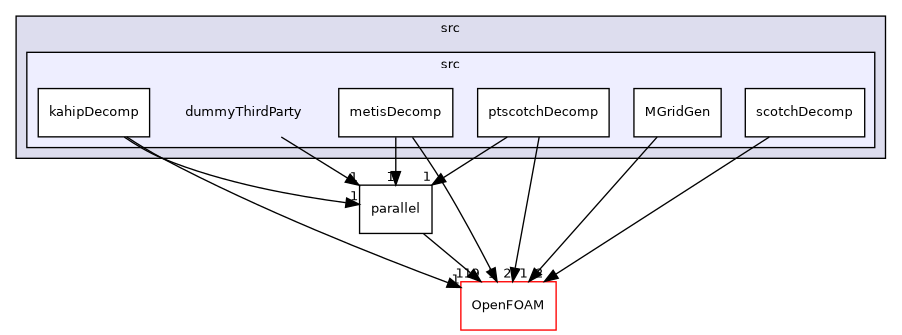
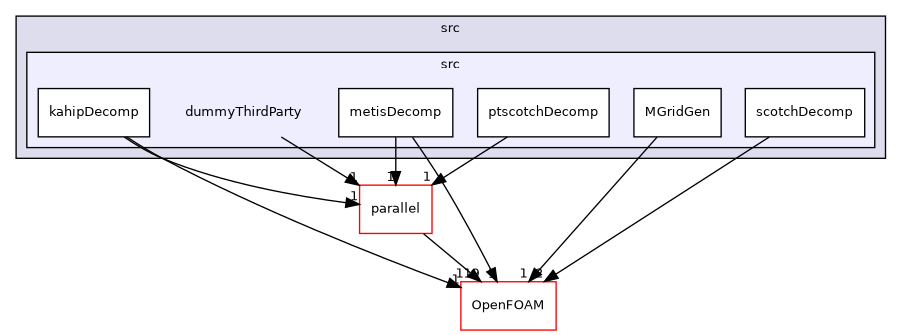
(527, 202) -> none
(396, 209) -> (396, 209)
